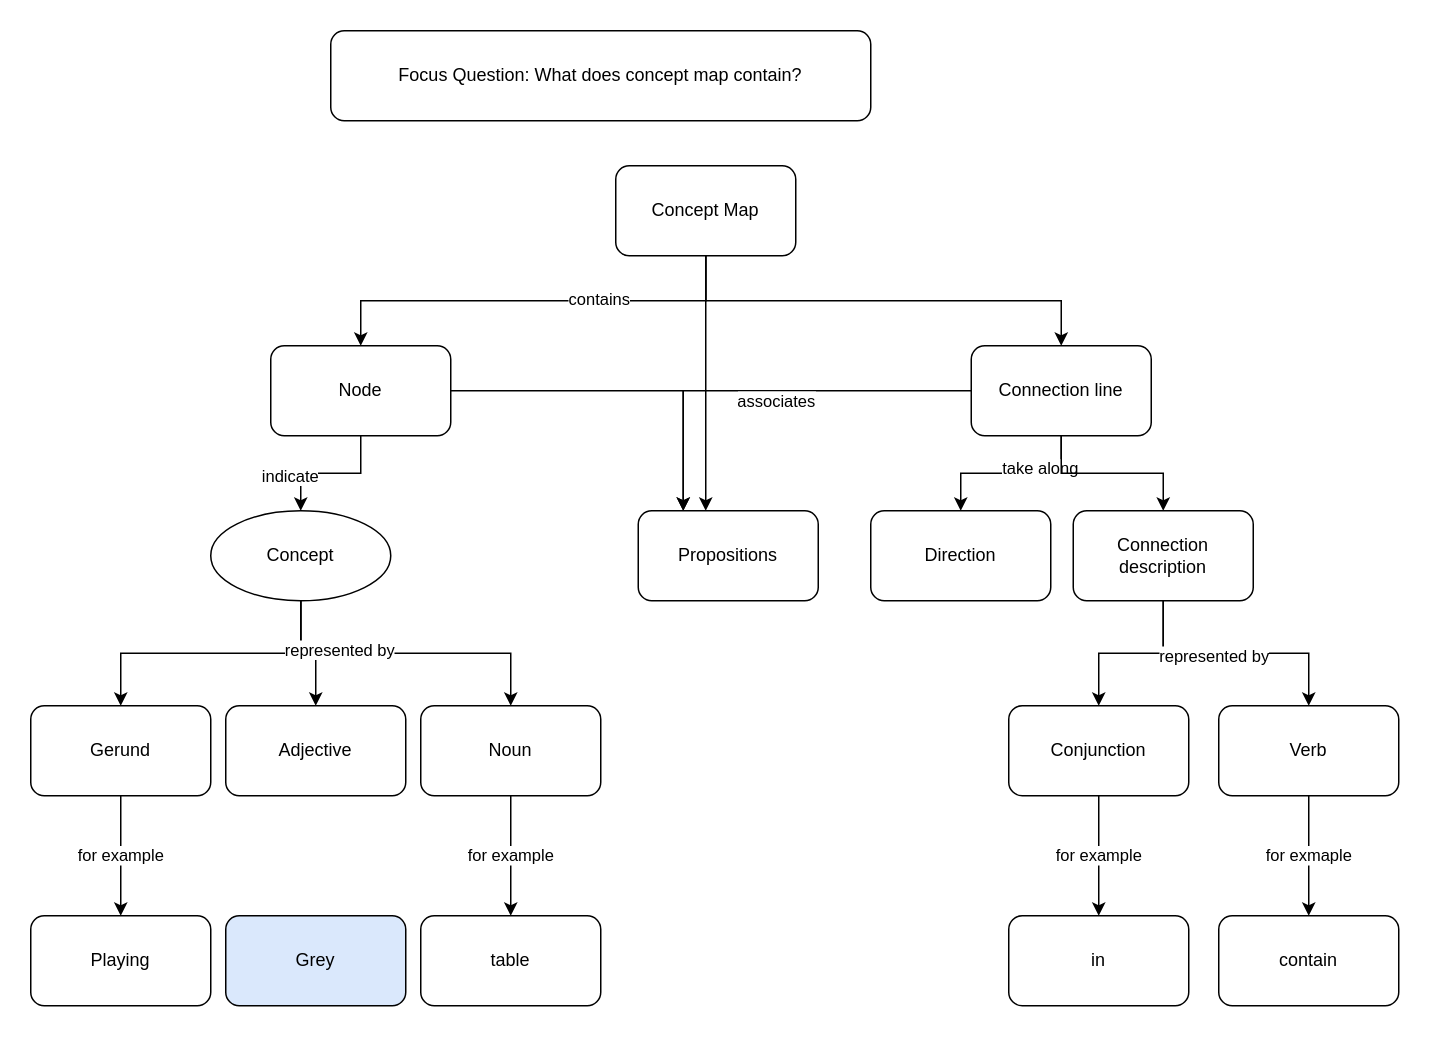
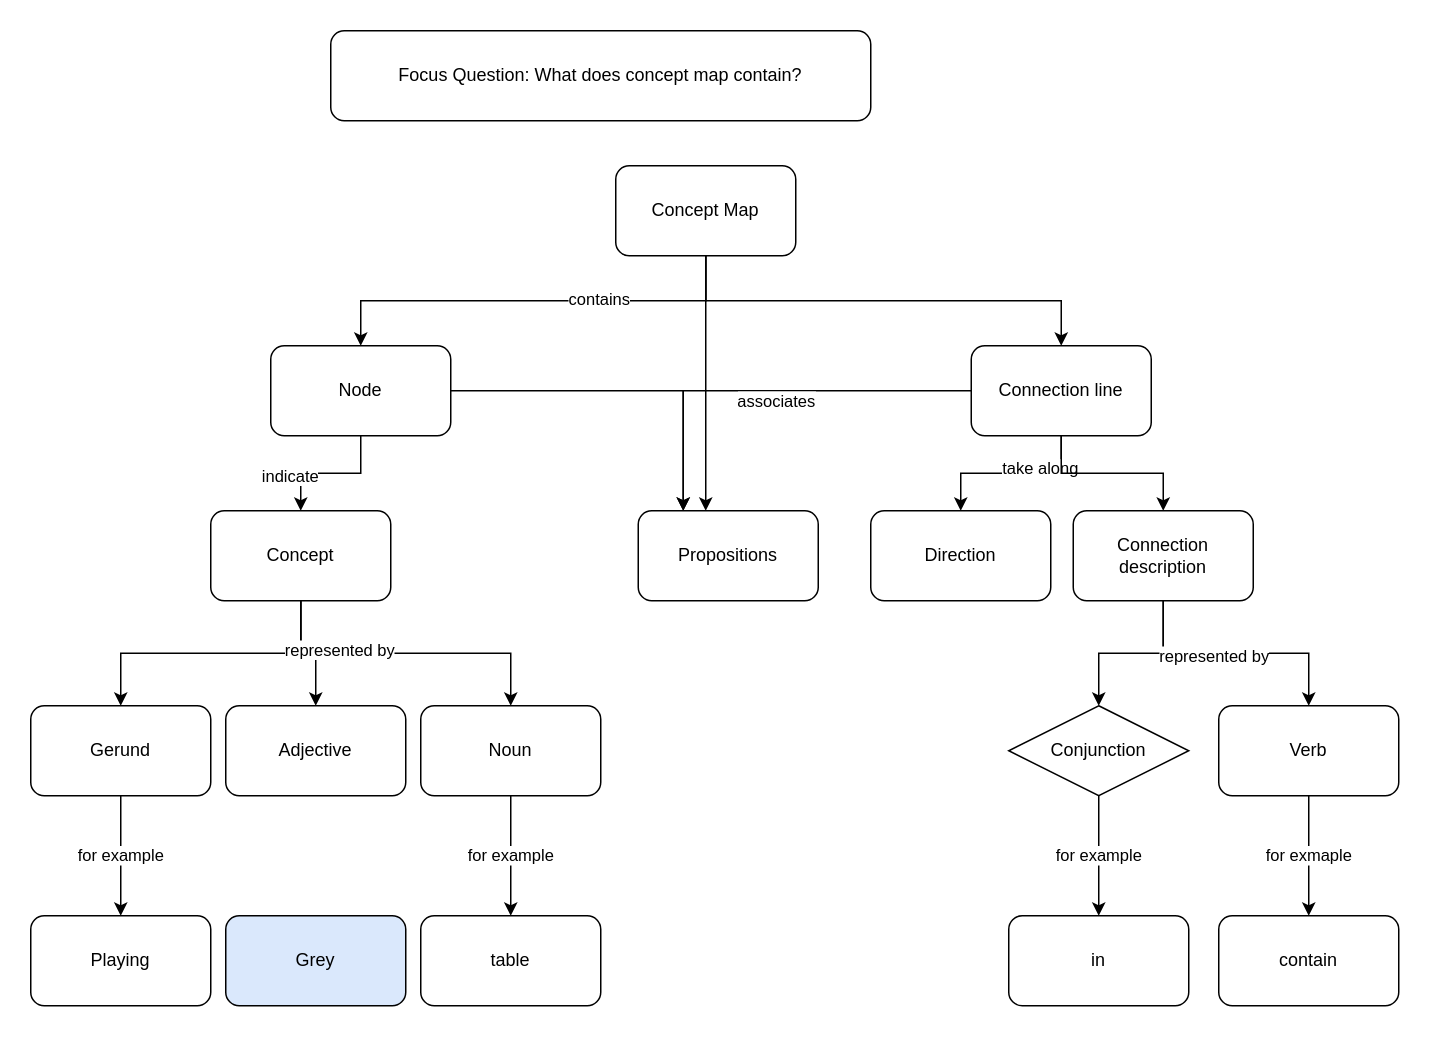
(301, 556) -> (301, 556)
(1099, 751) -> (1099, 751)
